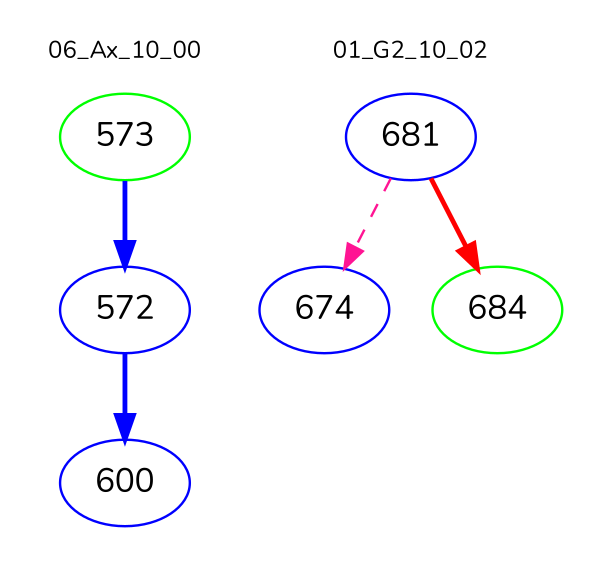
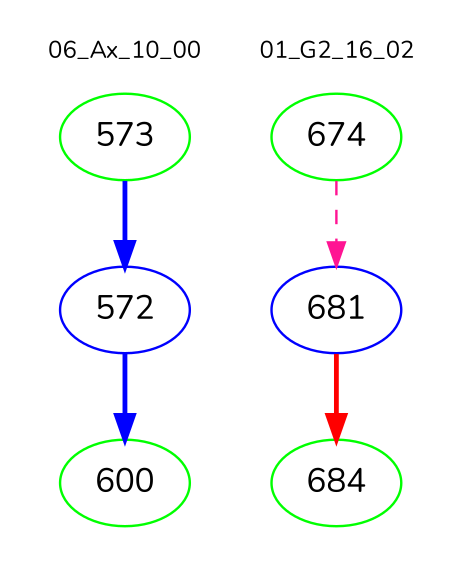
(411, 52) -> (338, 52)
(373, 213) -> (336, 212)
(324, 310) -> (336, 137)
(125, 483) -> (125, 483)
